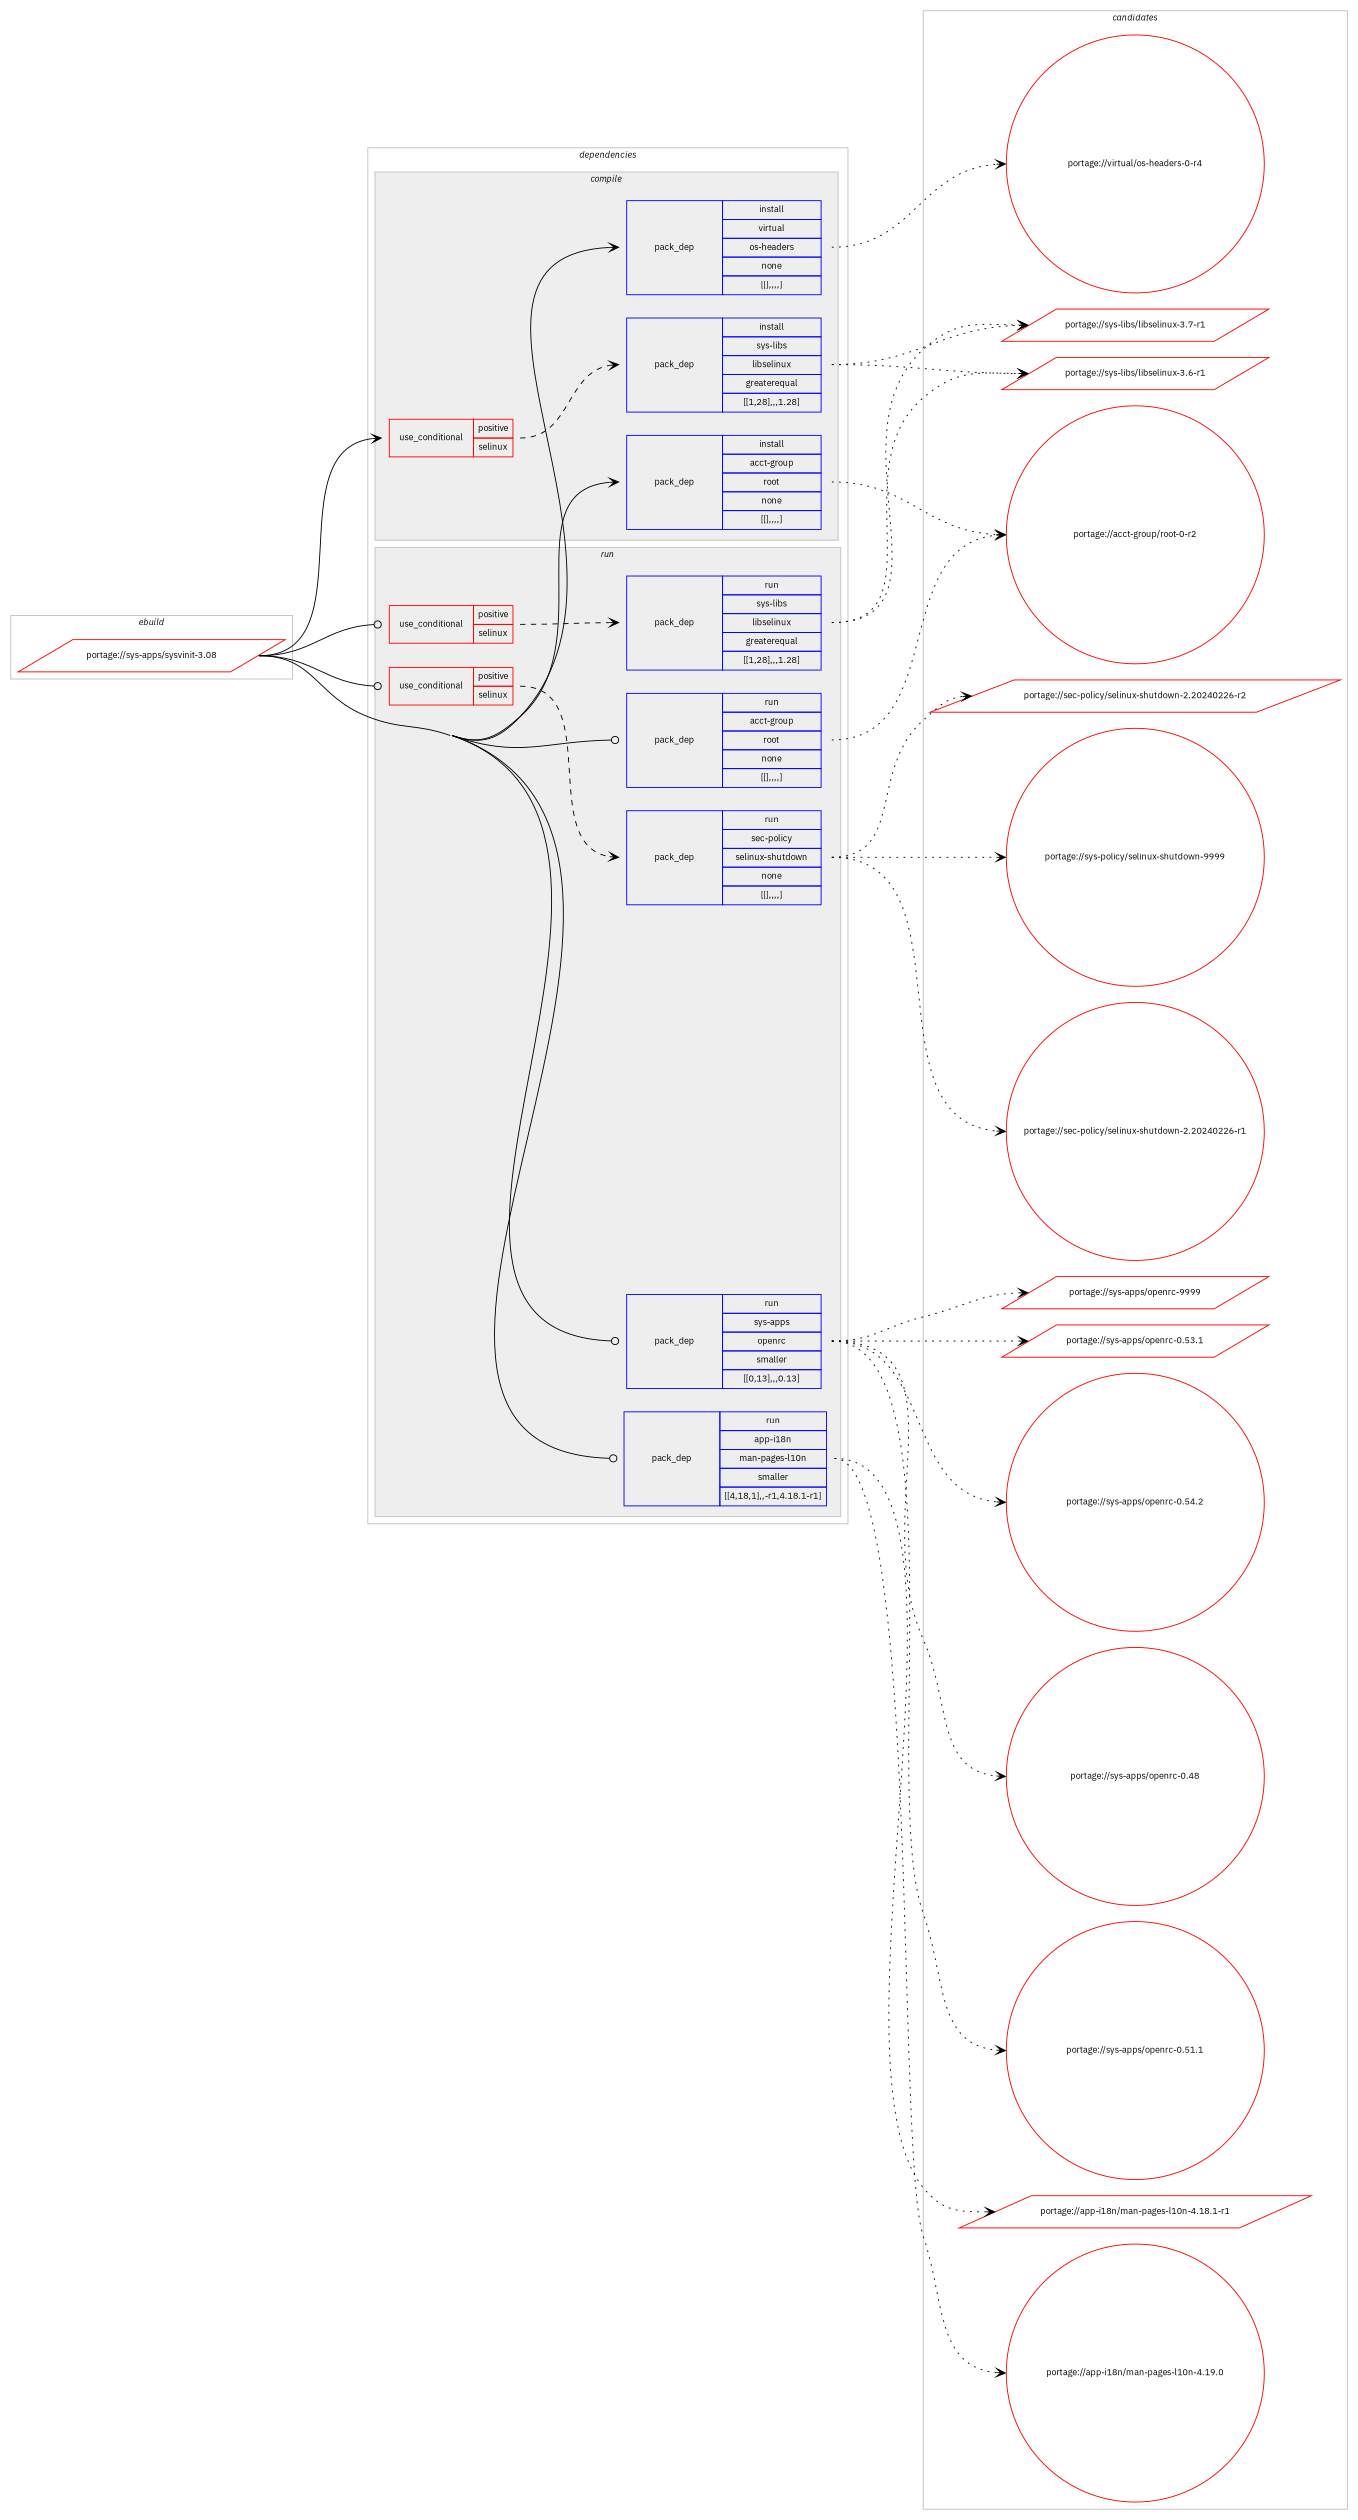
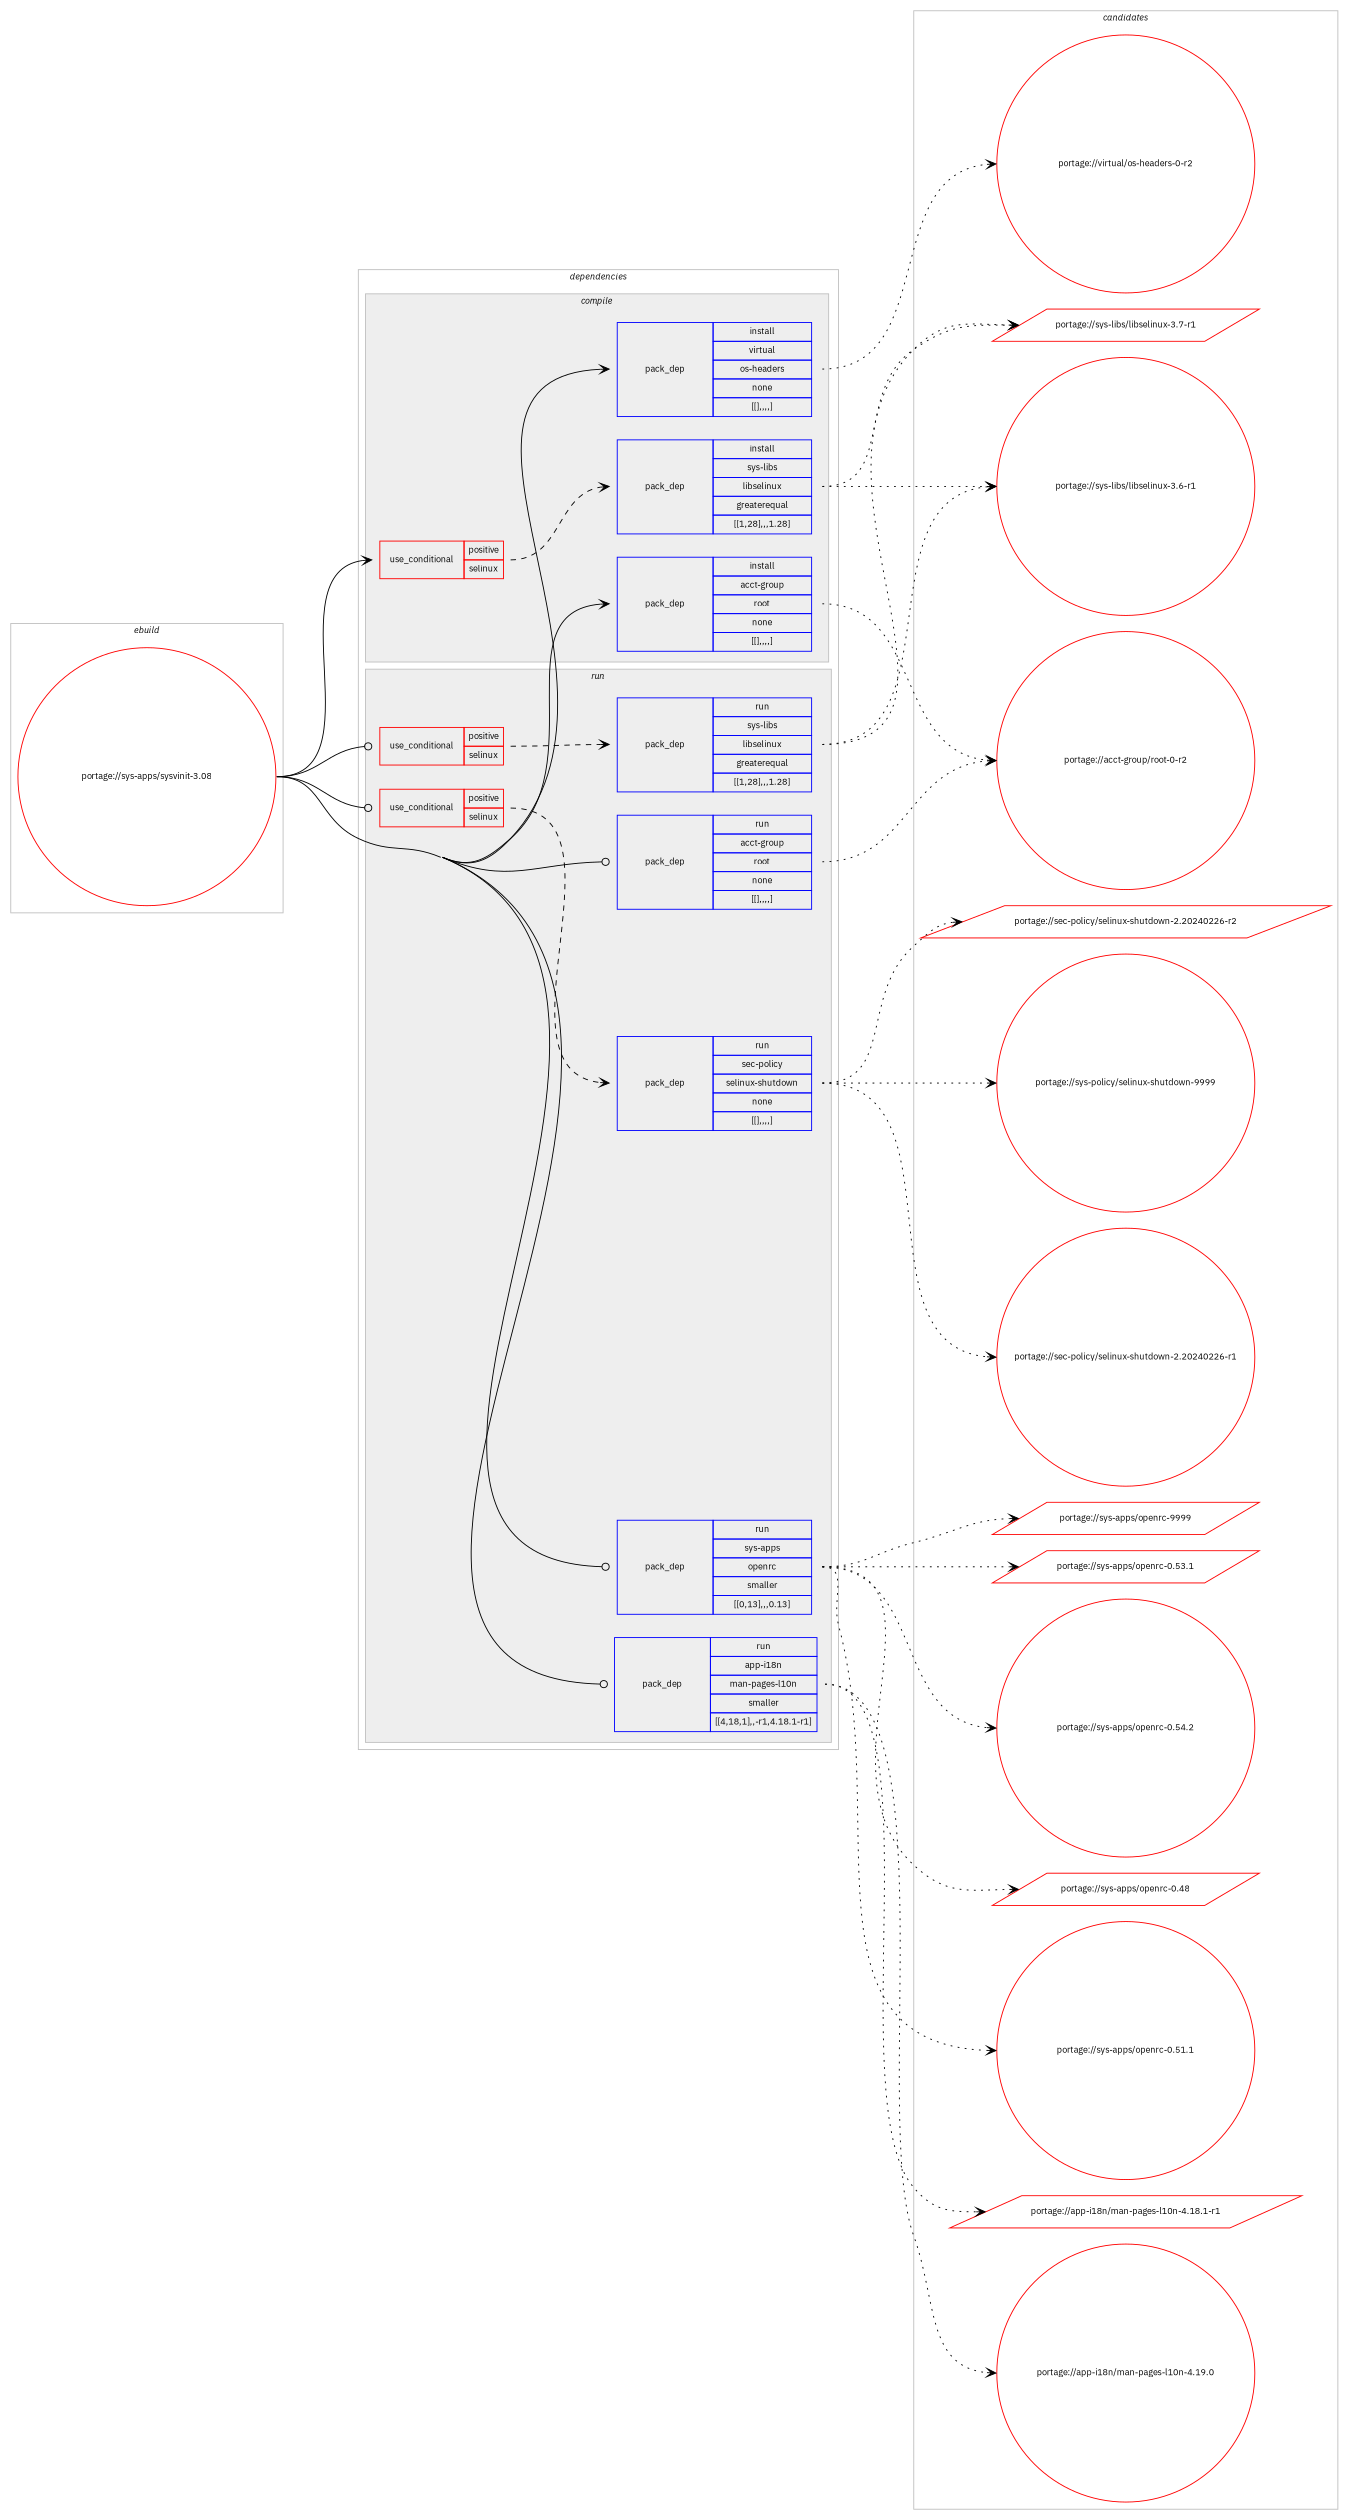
(1135, 164) -> (1126, 164)
(1135, 374) -> (1126, 486)
(152, 656) -> (147, 777)
(1135, 1776) -> (1126, 1889)
